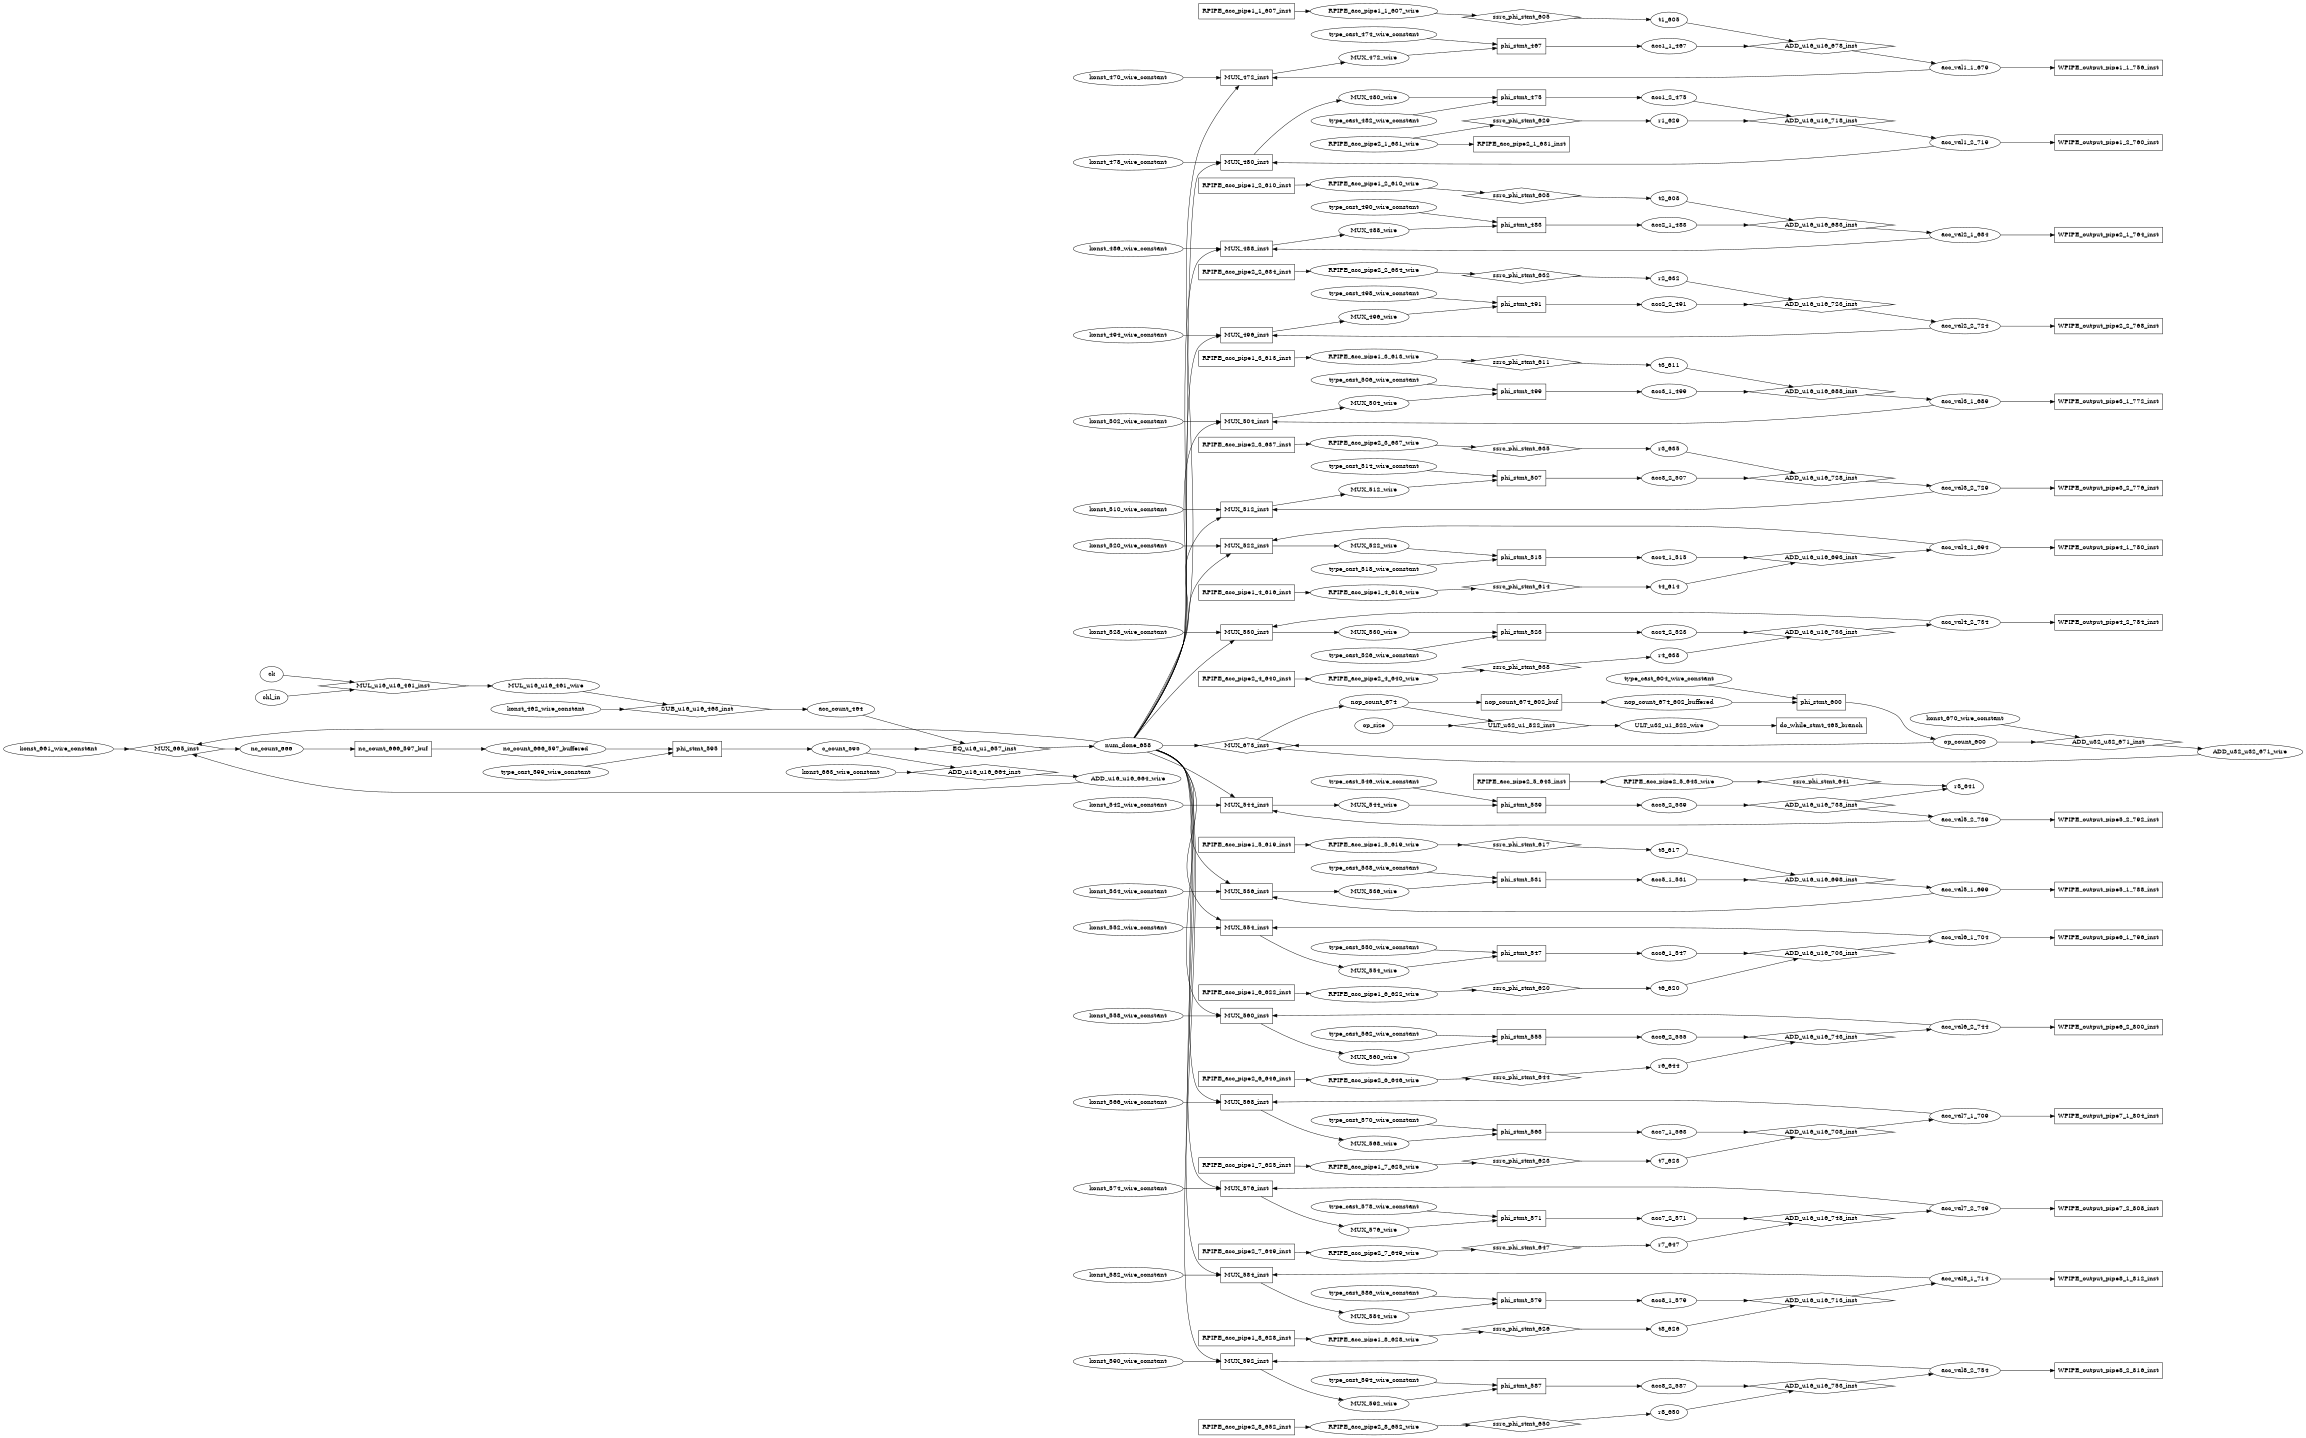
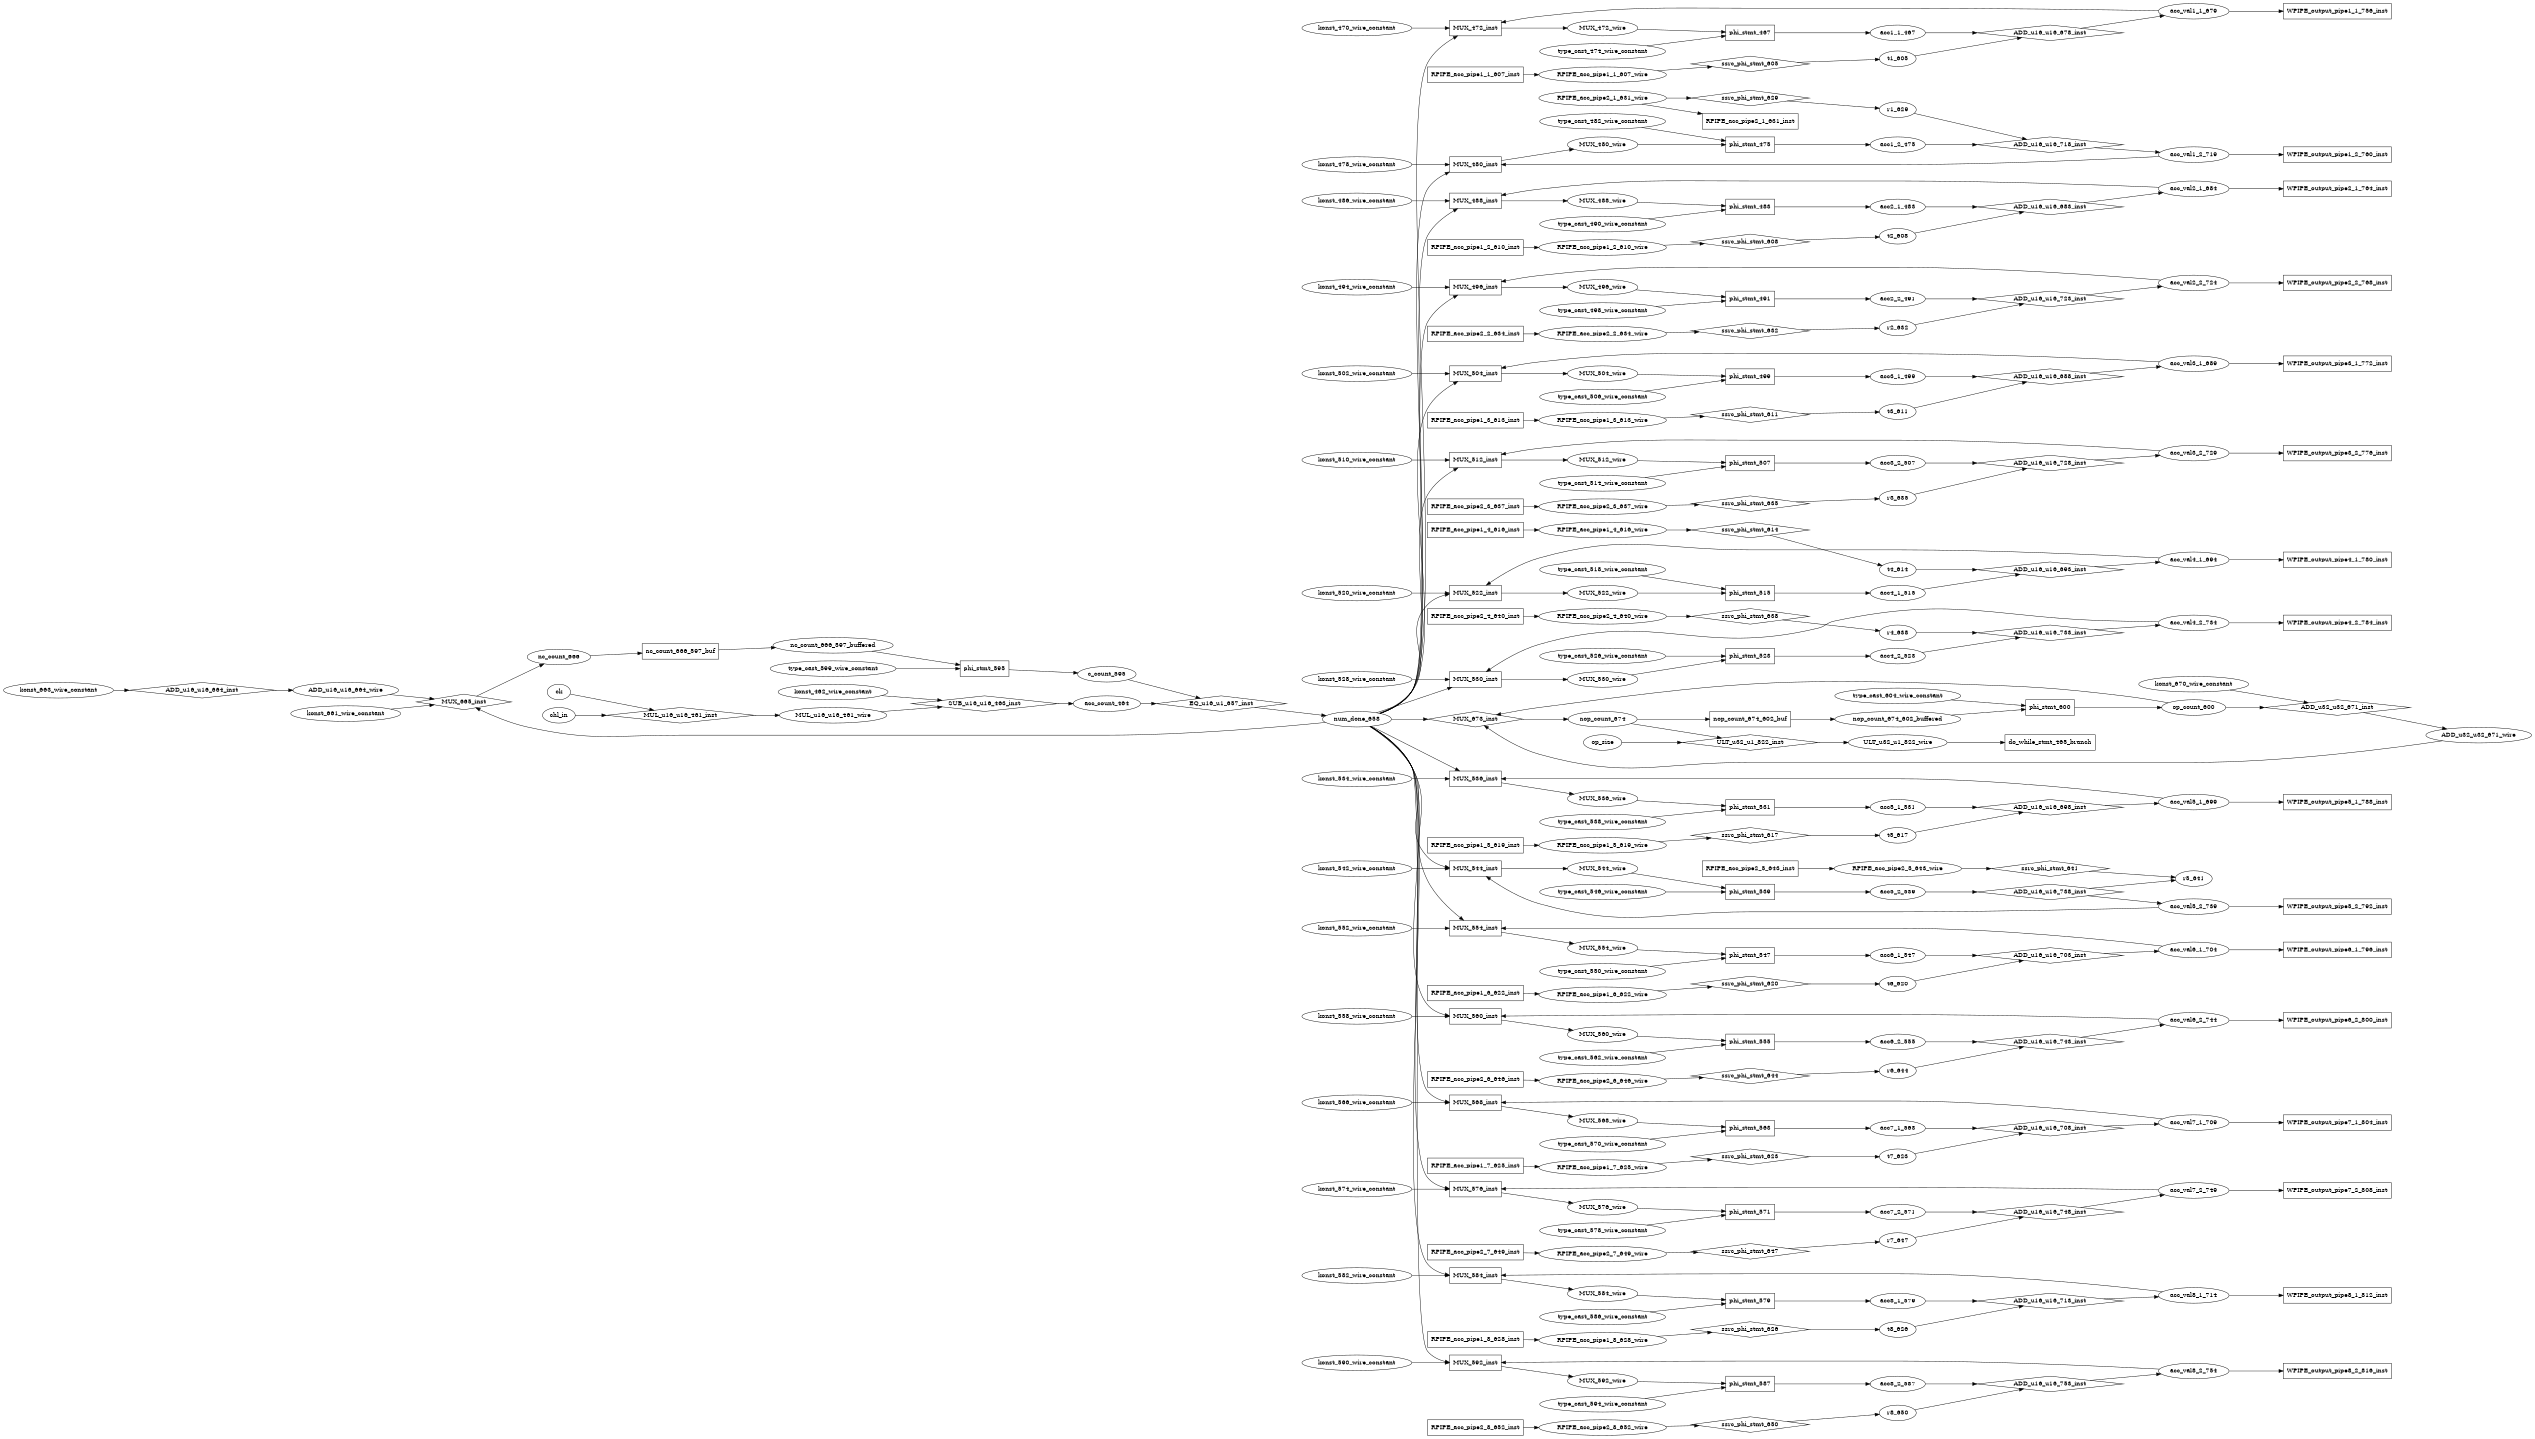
(908, 760) -> none
